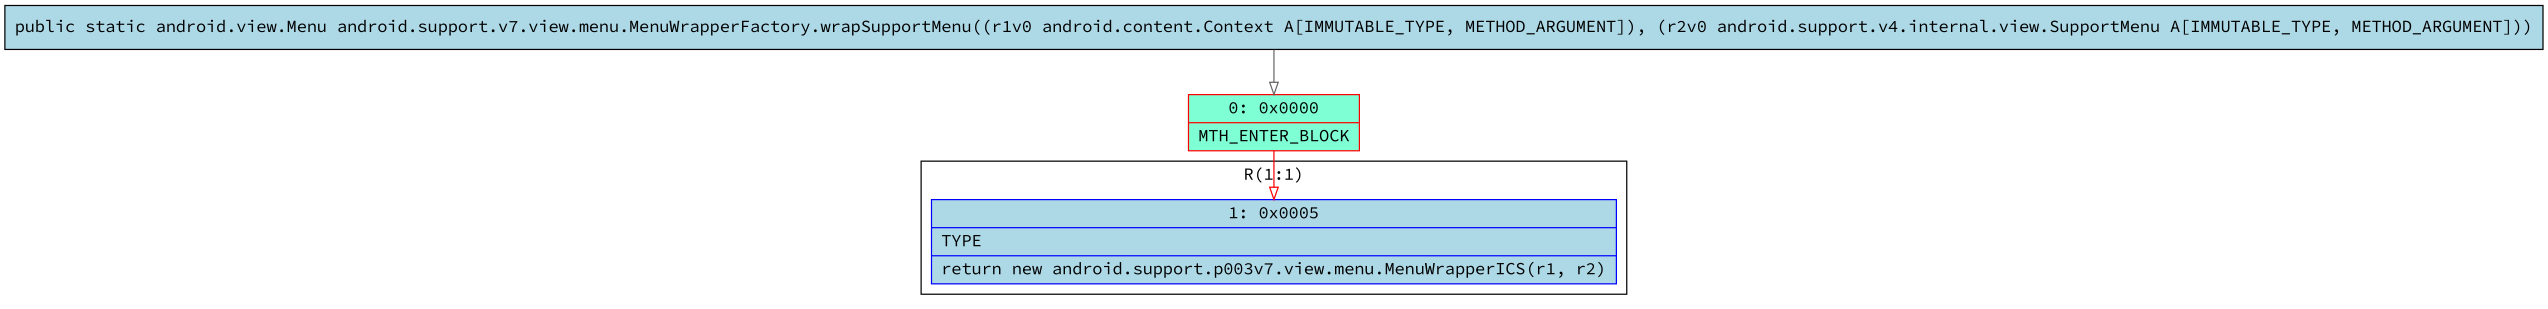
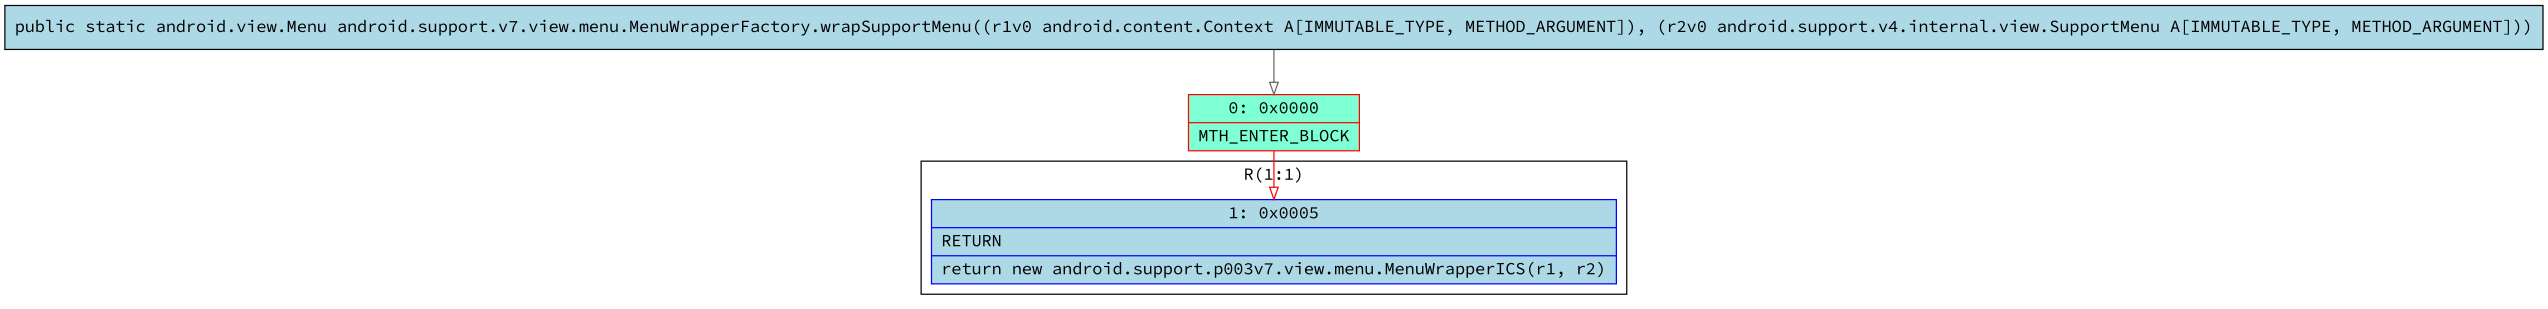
(962, 241) -> (972, 241)
